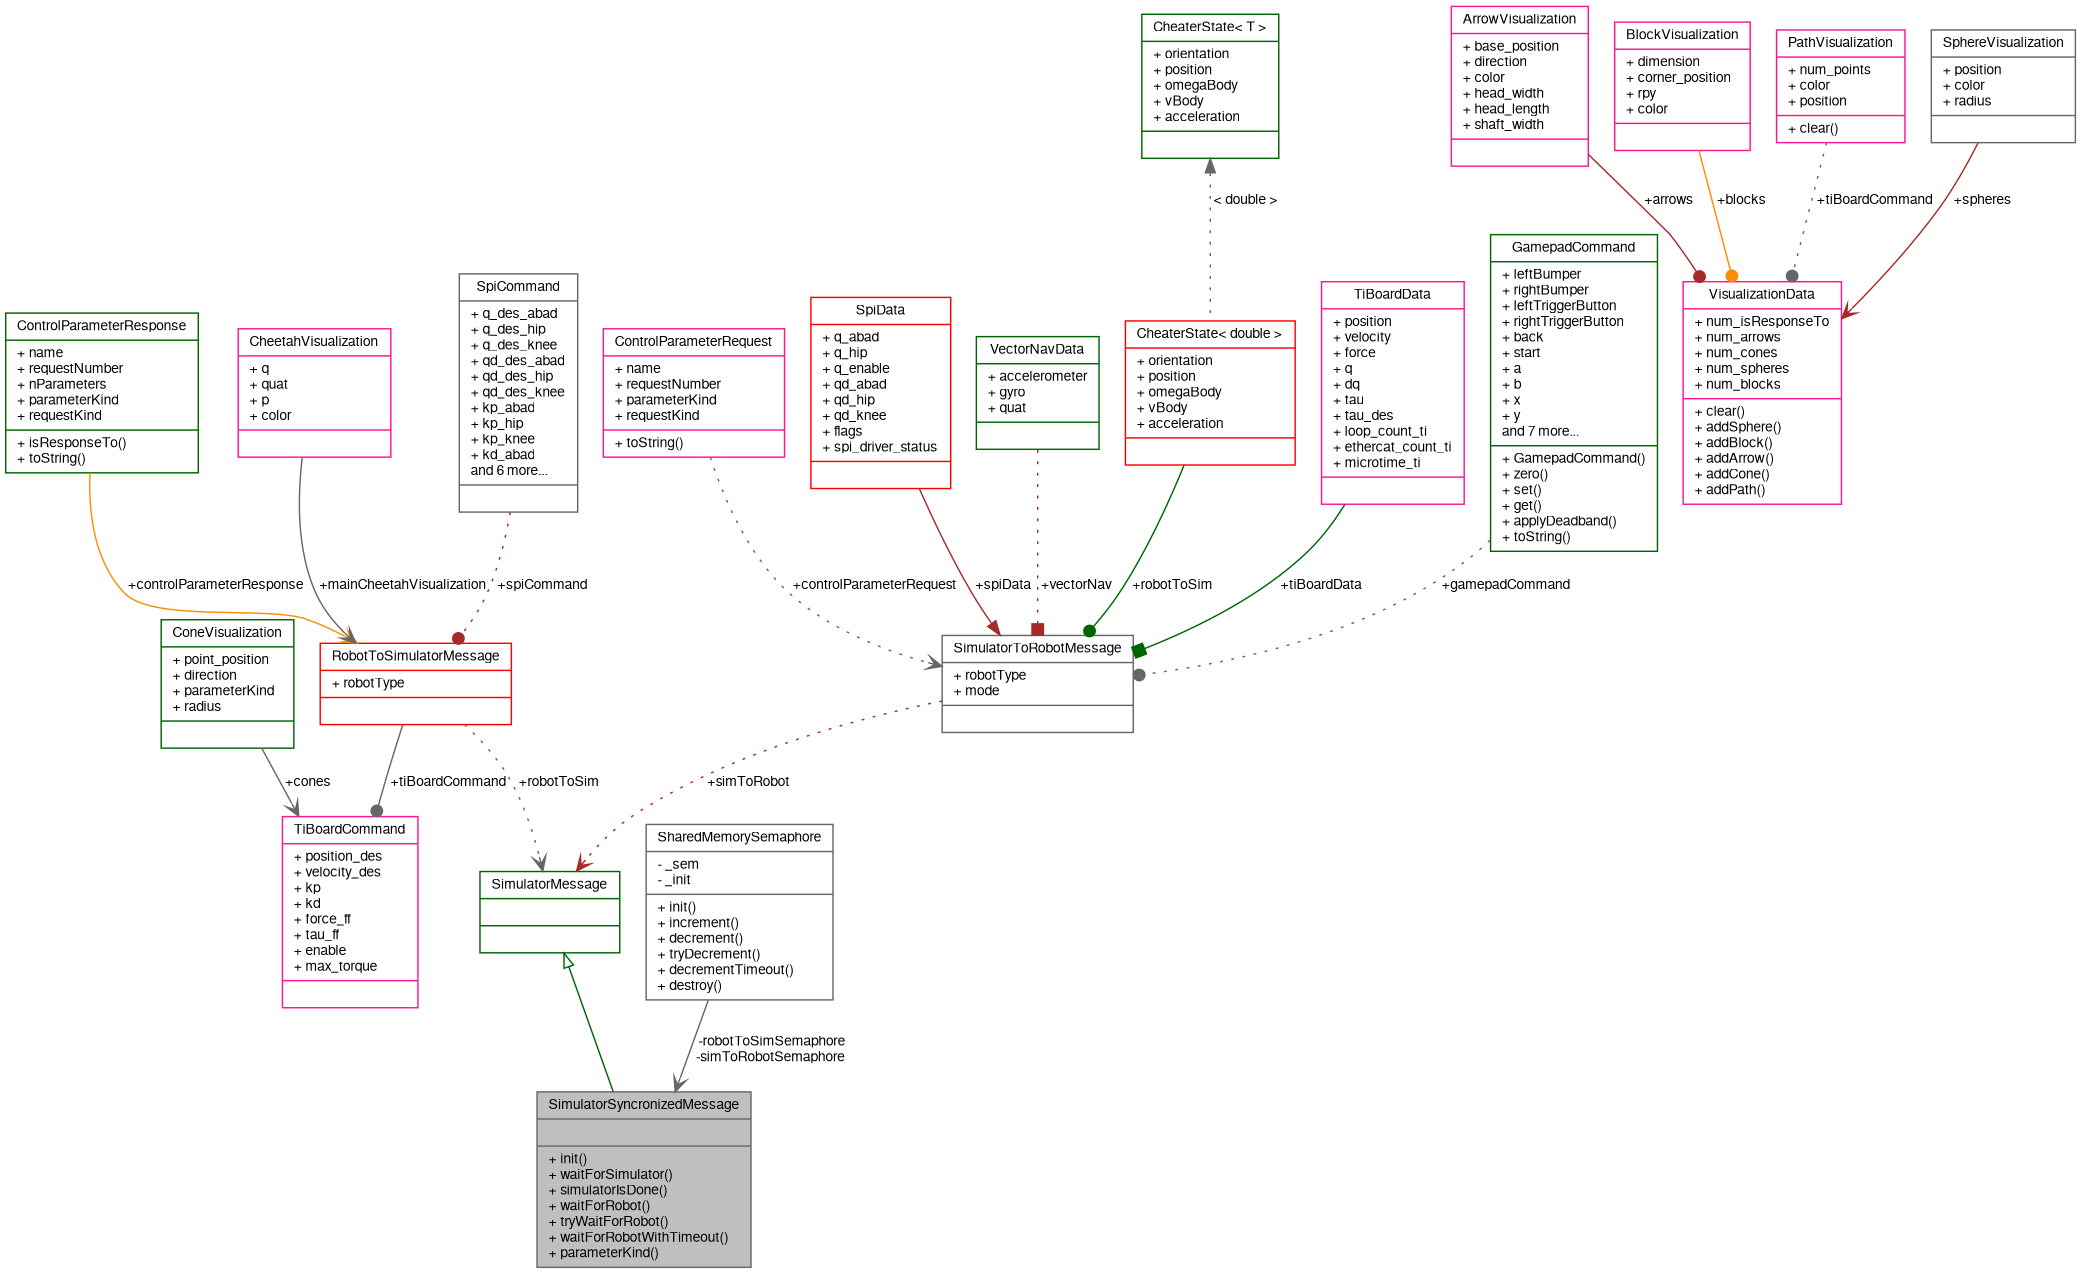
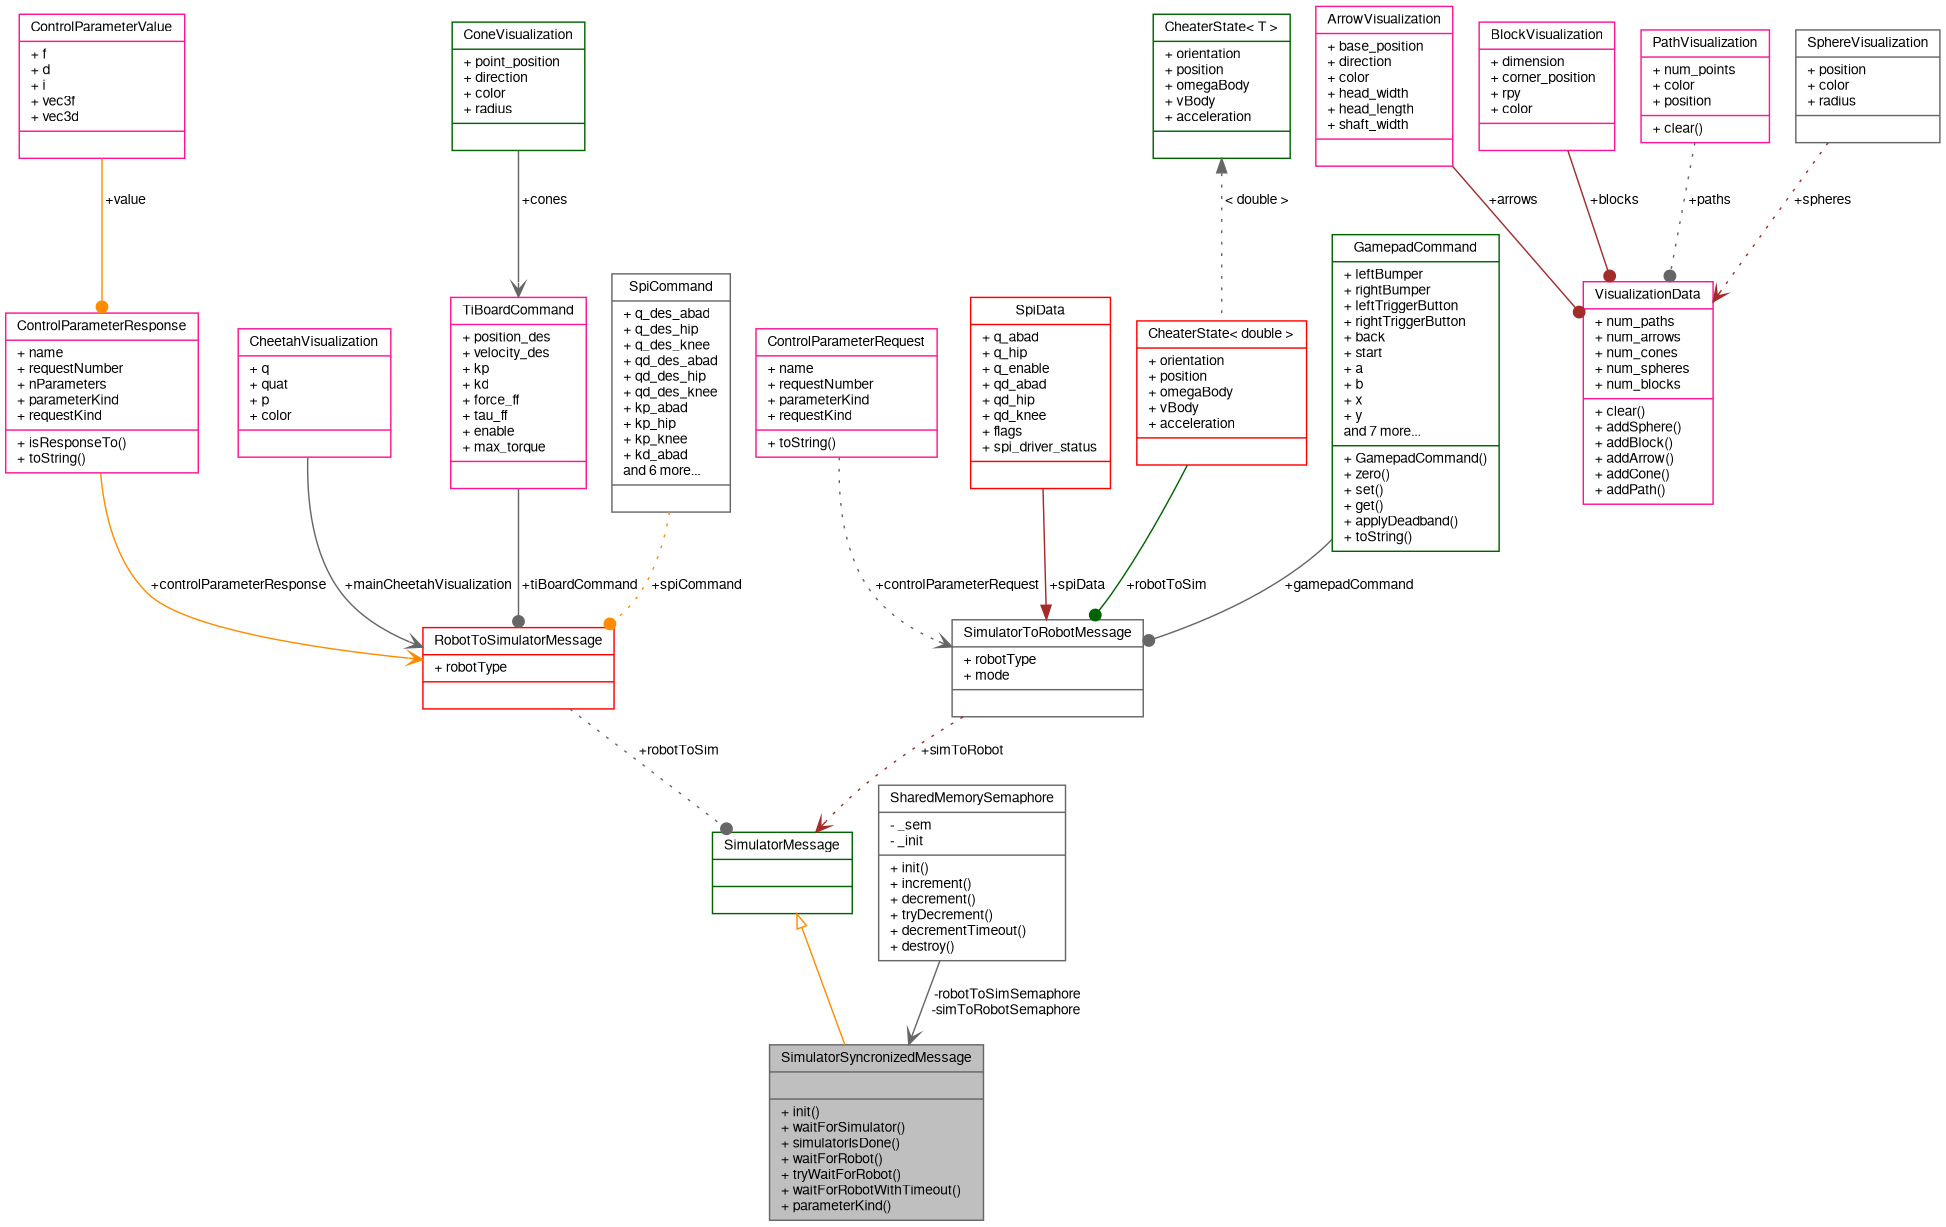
none -> (102, 86)
(1874, 200) -> (1709, 200)
(1715, 210) -> (1588, 211)
(1922, 231) -> (1775, 216)
(1762, 322) -> (1635, 322)
(102, 393) -> (102, 393)
(1038, 393) -> none
(1393, 393) -> none
(494, 576) -> (652, 572)
(1328, 632) -> (1249, 598)
(224, 691) -> (485, 93)
(390, 765) -> (518, 552)
(513, 785) -> (646, 767)
(591, 1029) -> (823, 986)
